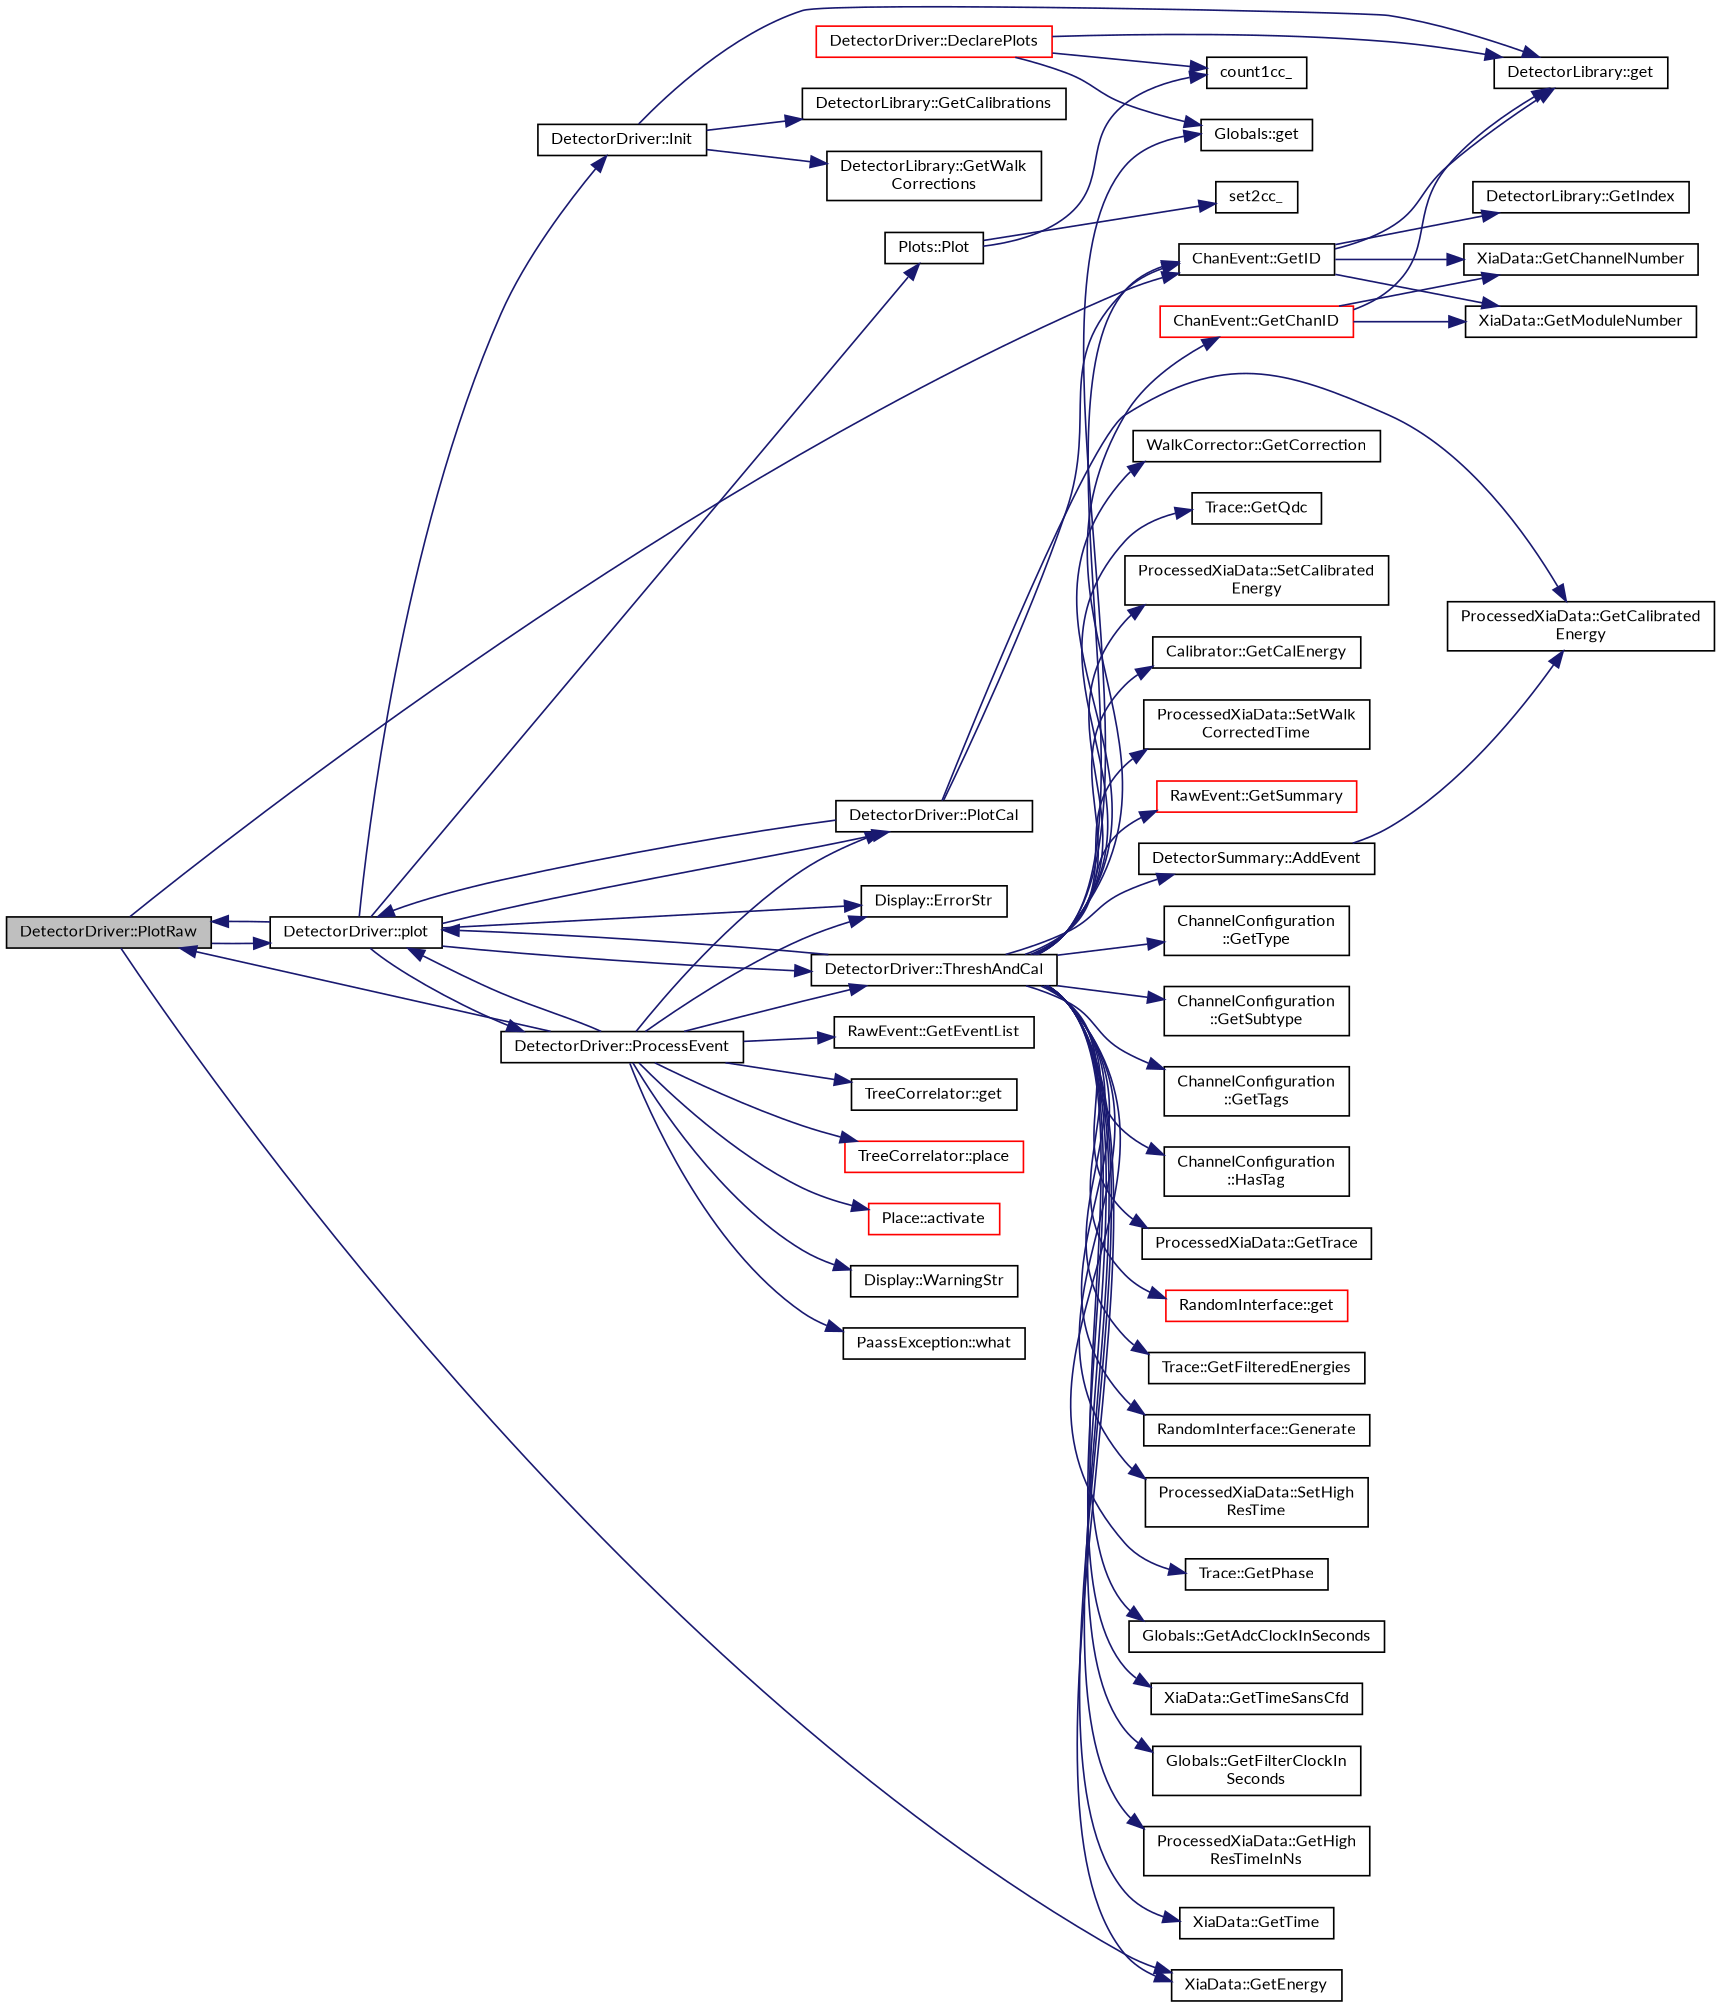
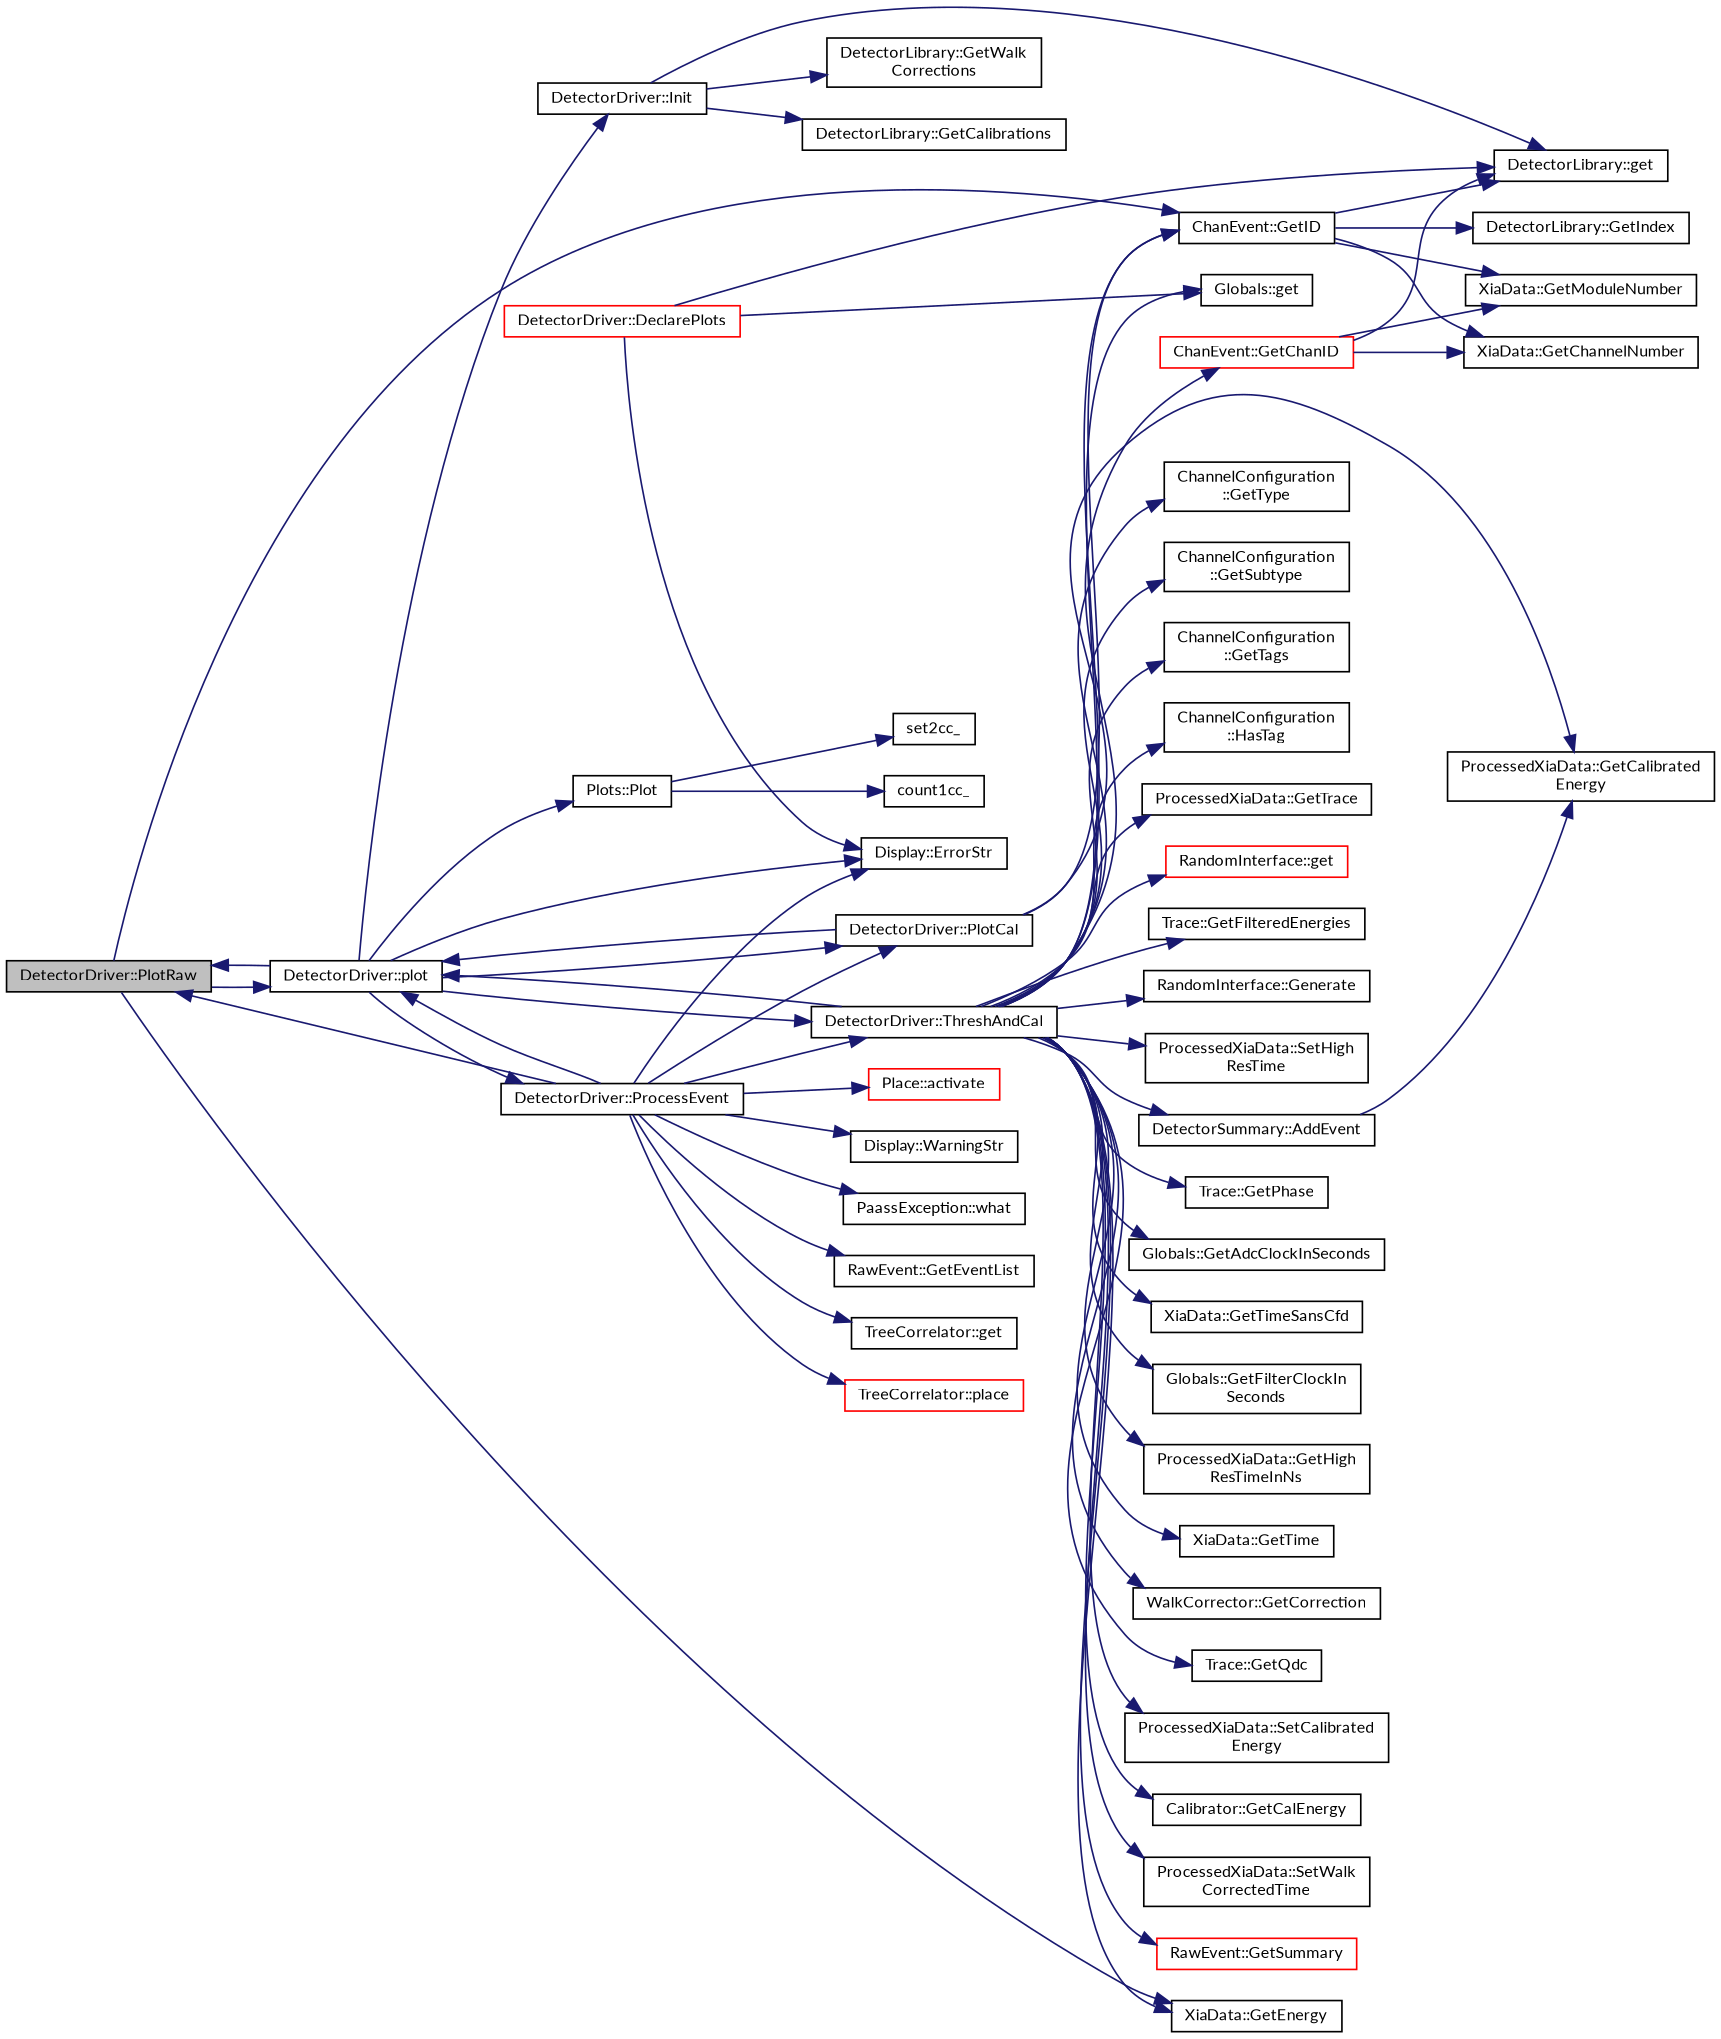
(1121, 60) -> (677, 620)
